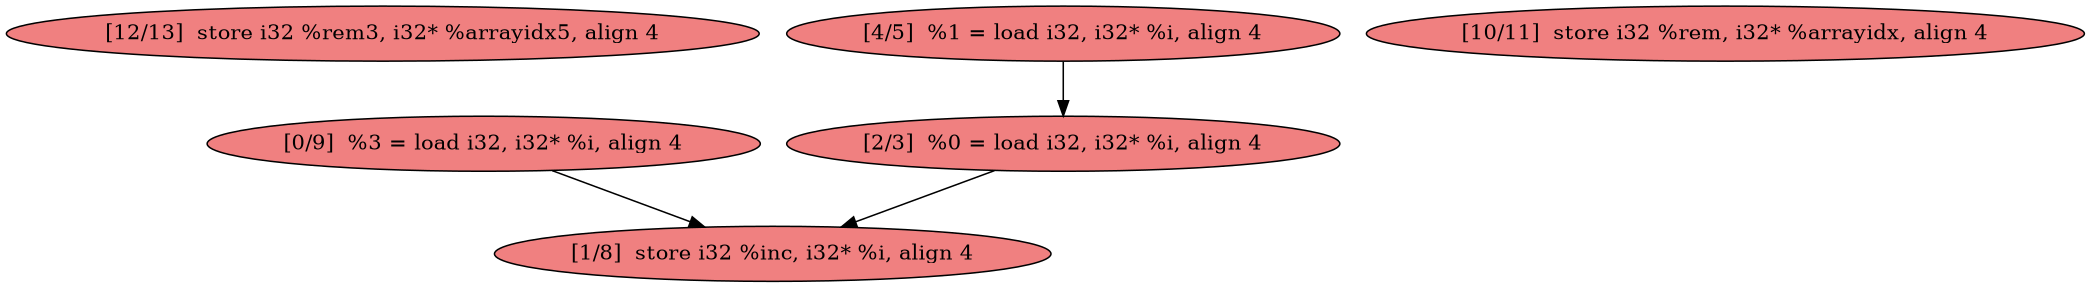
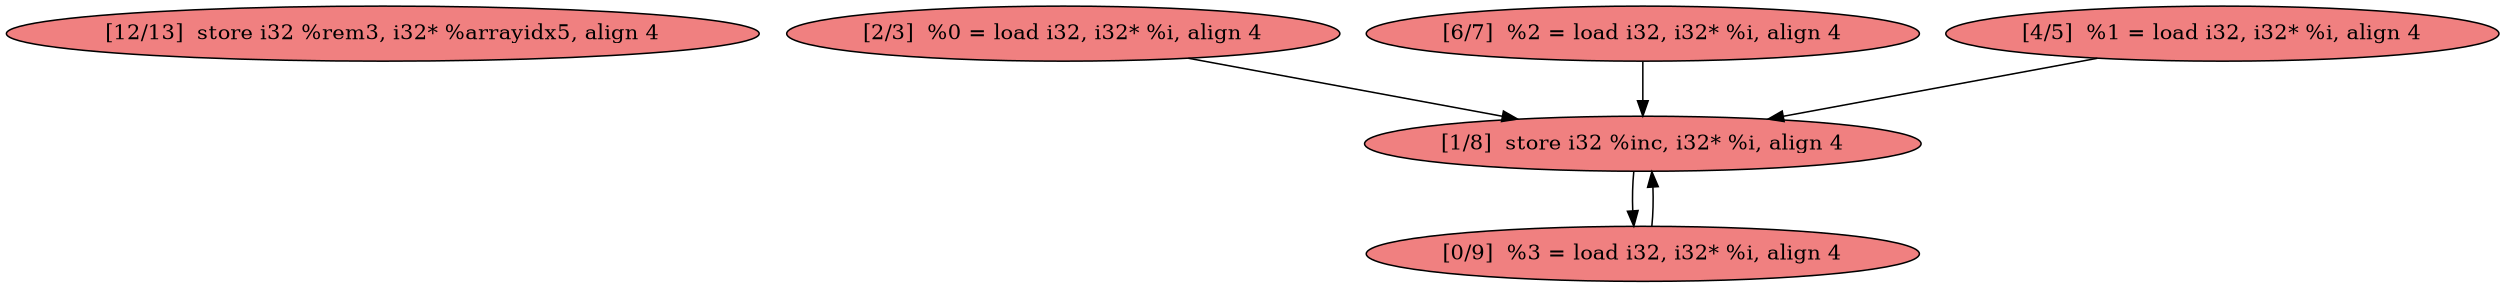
none -> (1643, 34)
(1725, 34) -> none
(1063, 81) -> (1940, 87)
none -> (1633, 191)
